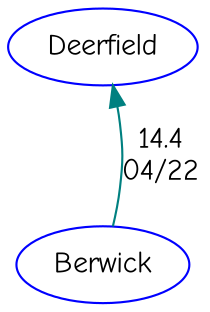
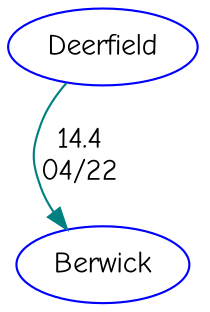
(122, 167) -> (35, 146)
